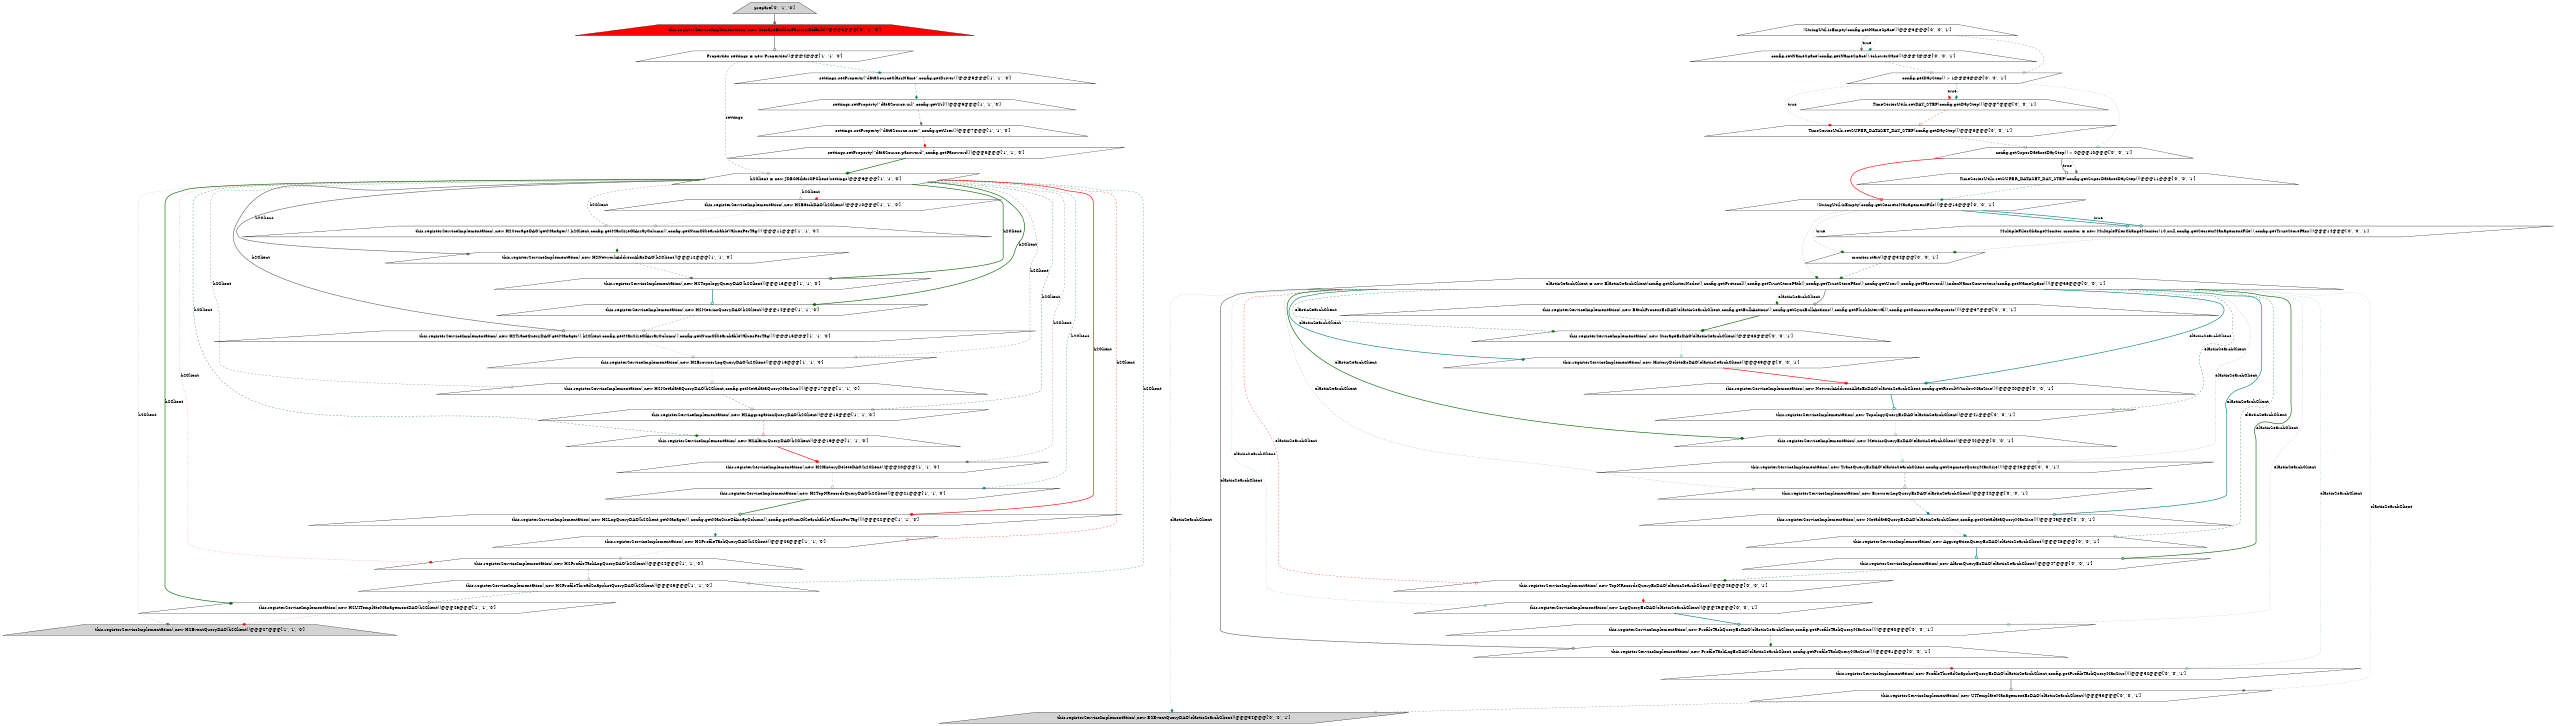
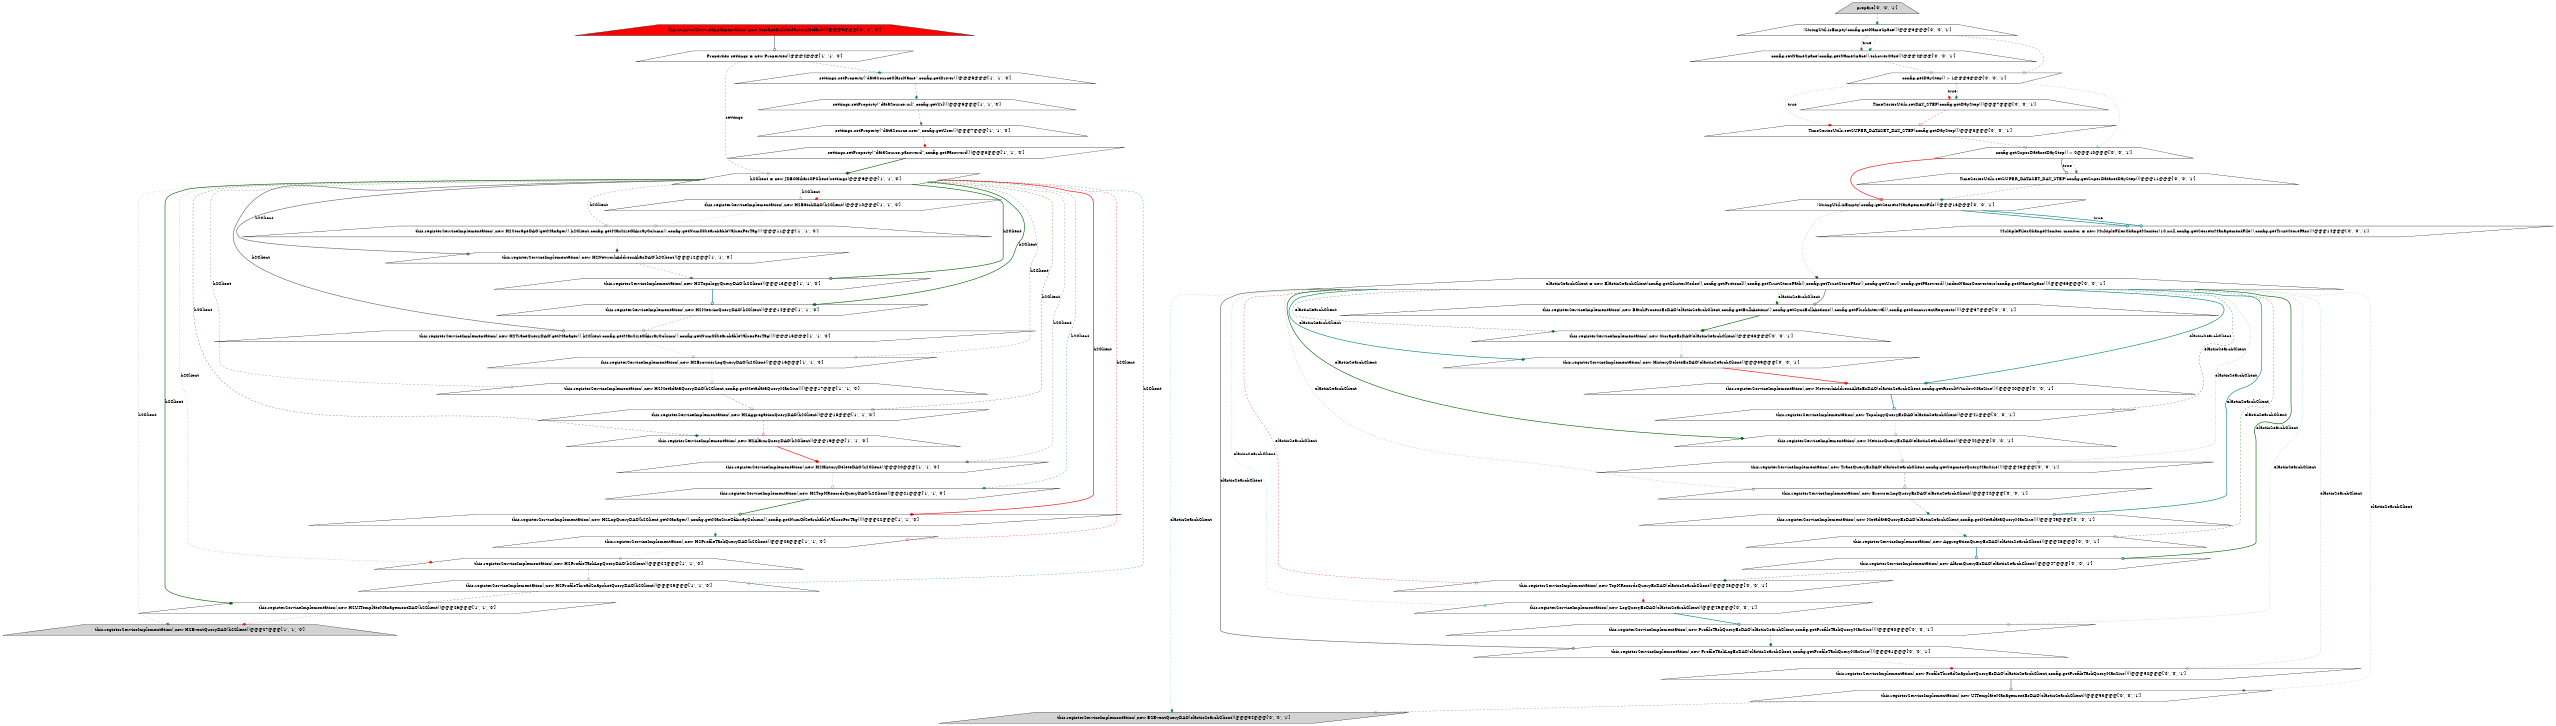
(775, 8) -> none
none -> (1877, 8)
(1895, 258) -> none
